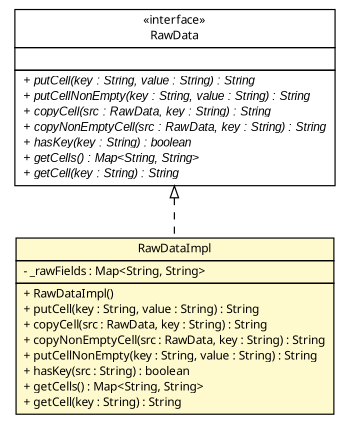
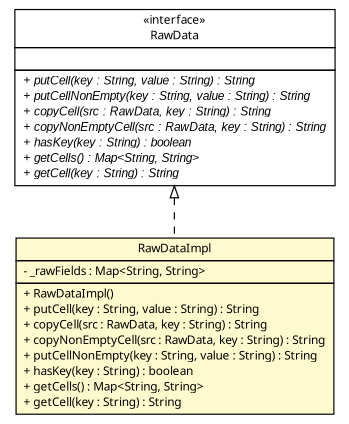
(107, 371) -> (109, 371)
